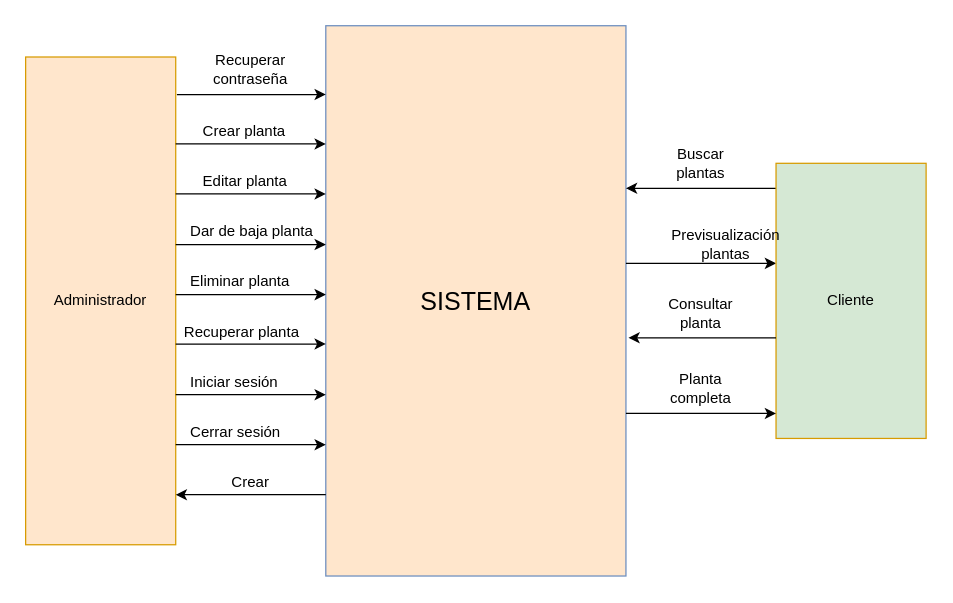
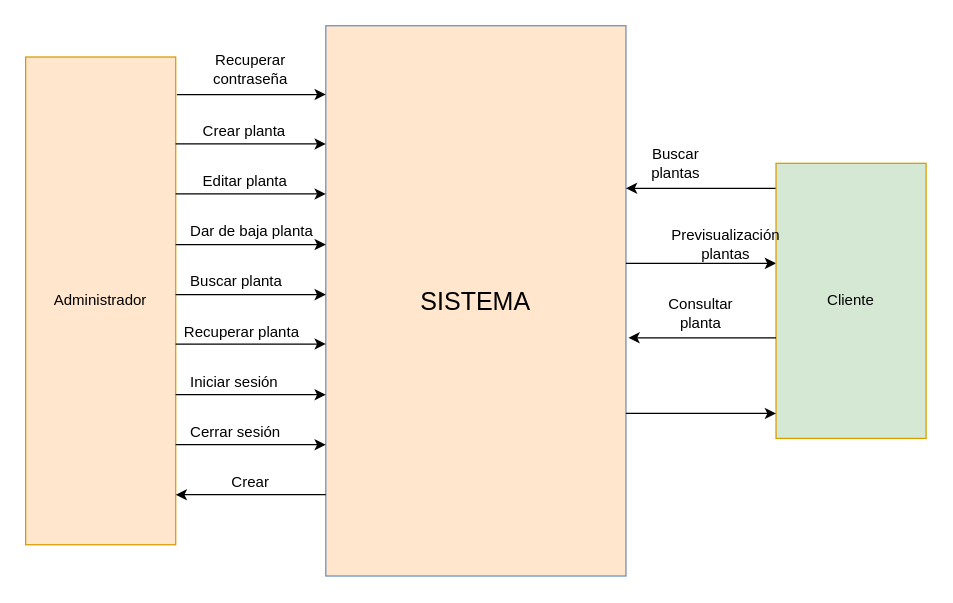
(701, 163) -> (676, 163)
(244, 282) -> (241, 282)
(701, 388) -> none
